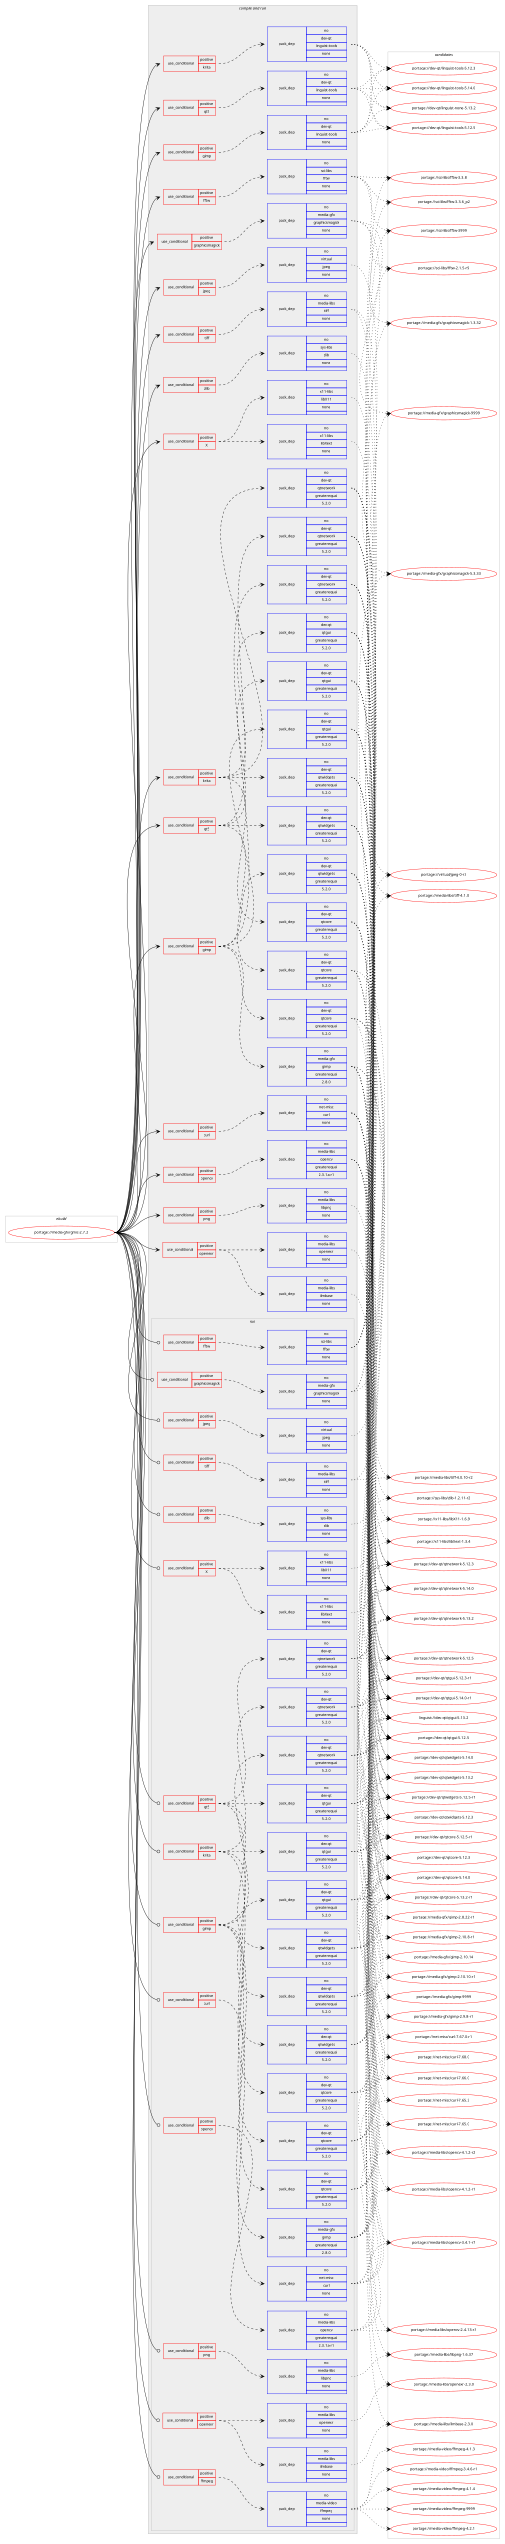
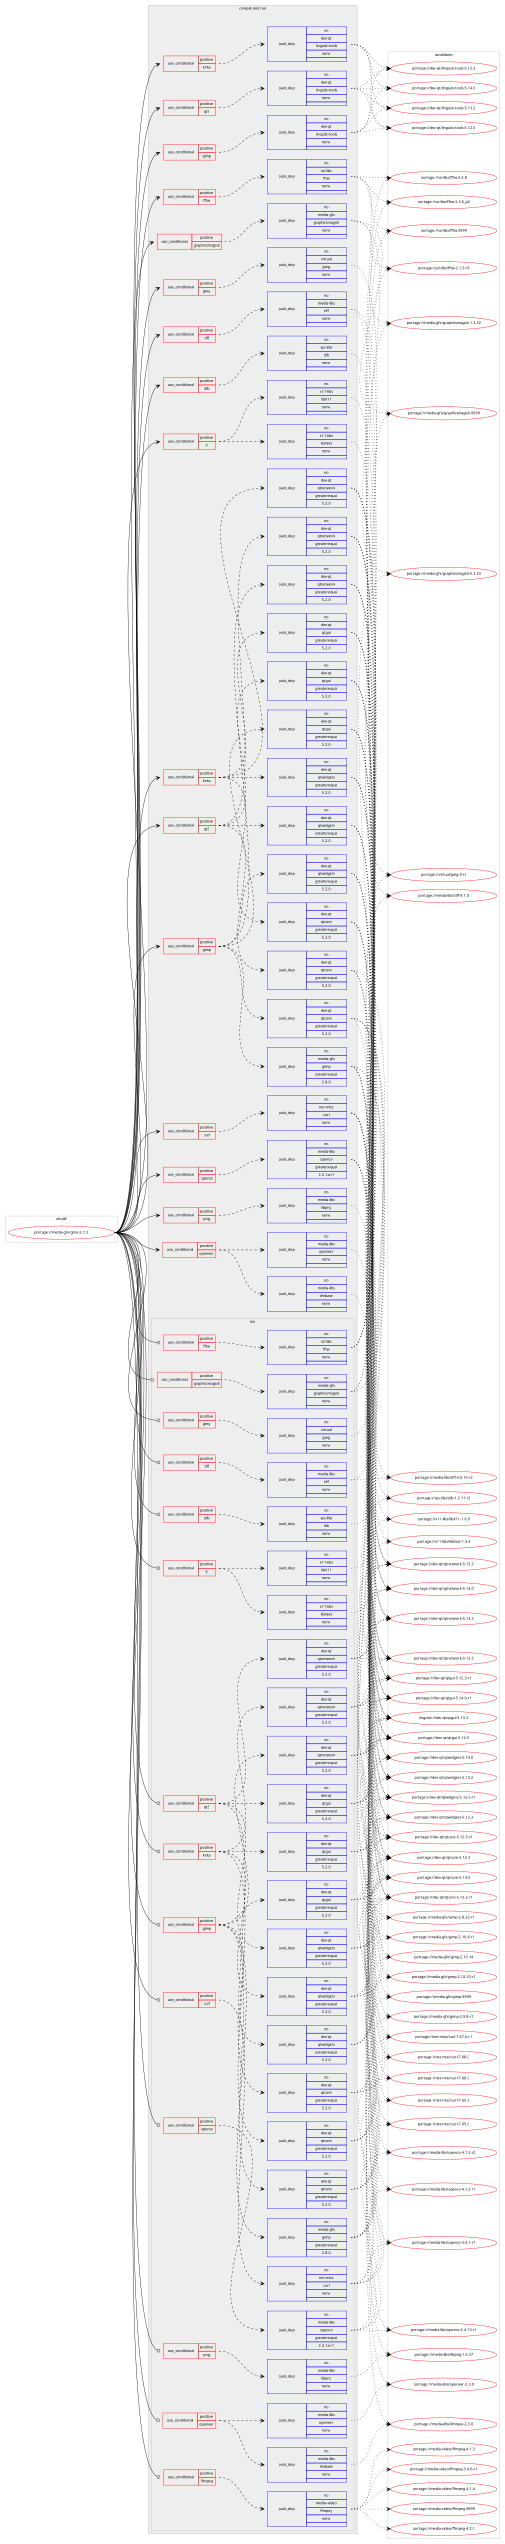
(444, 108) -> (444, 108)
